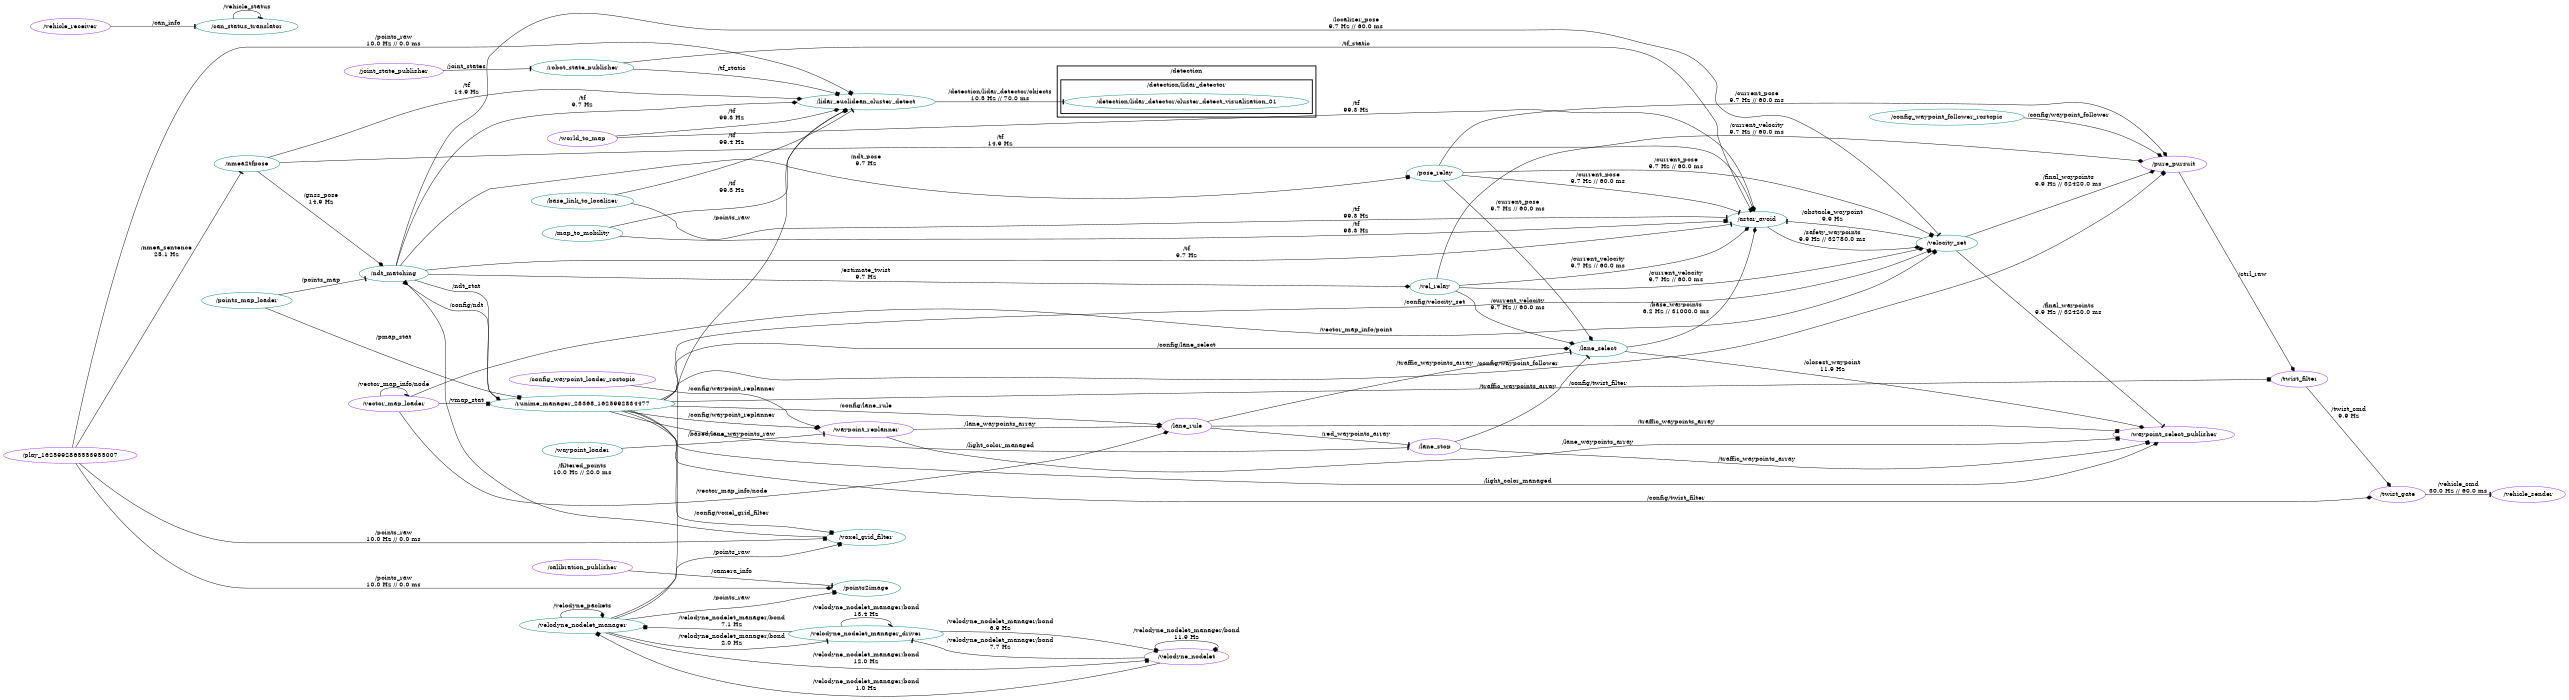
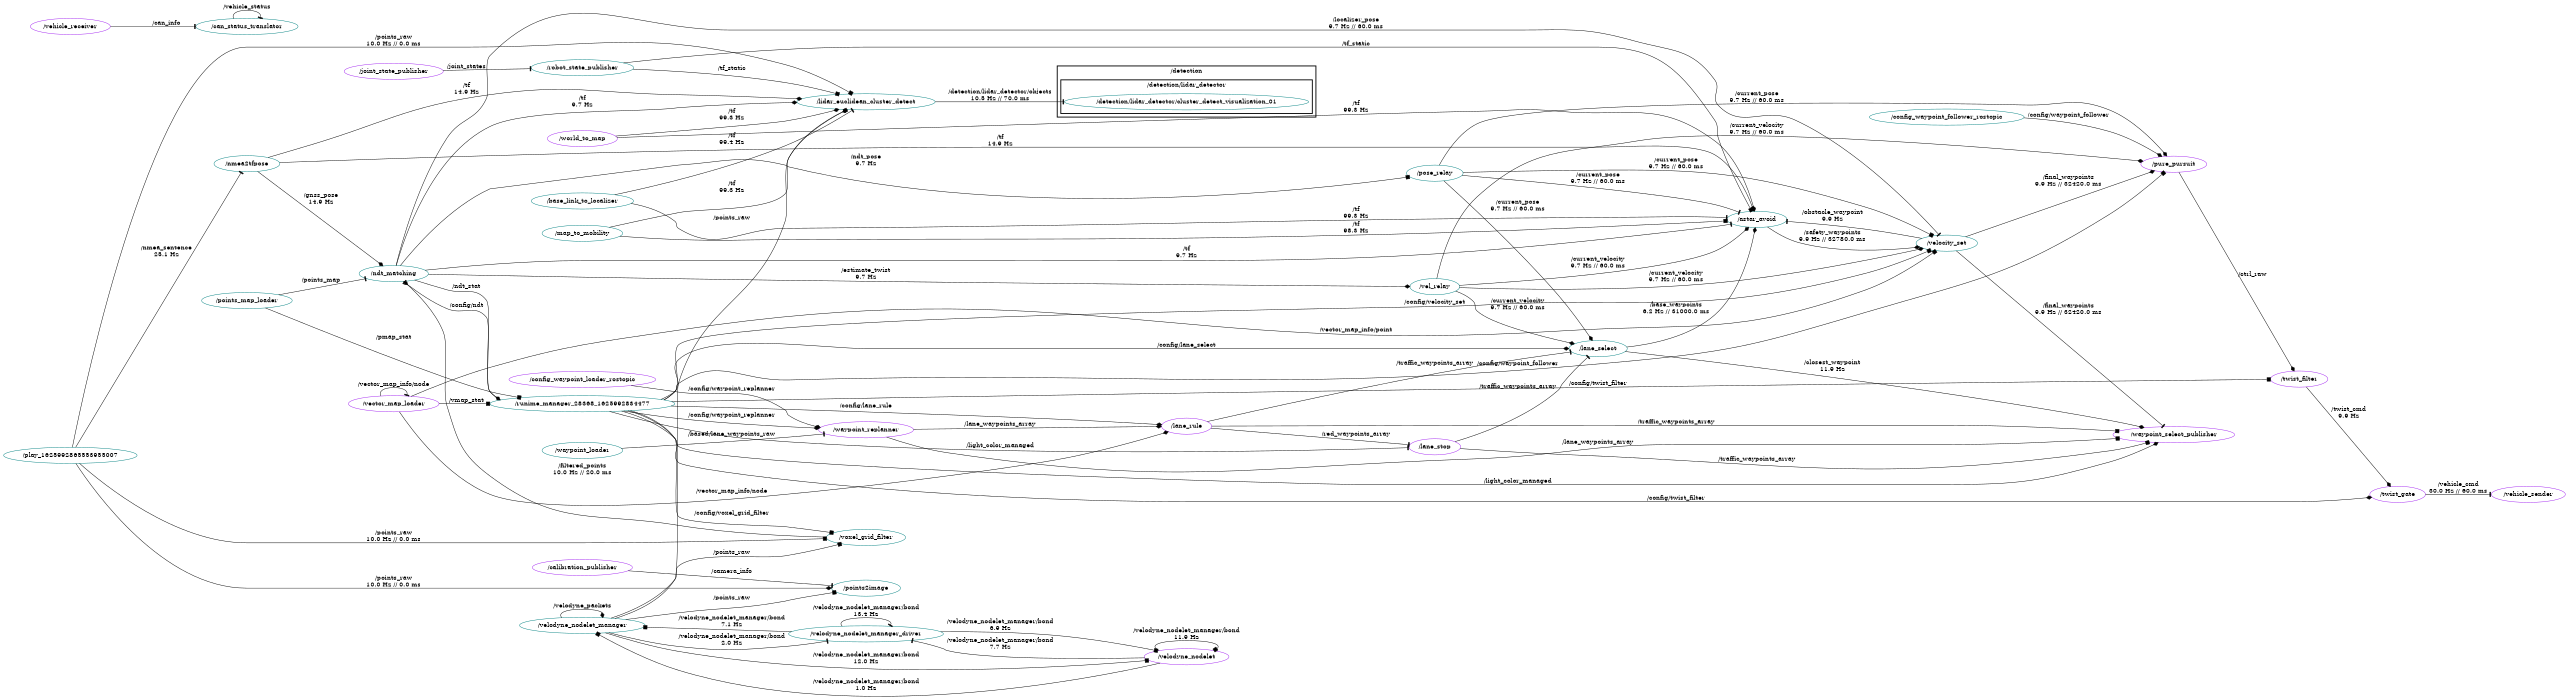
(70, 455) -> (70, 455)
